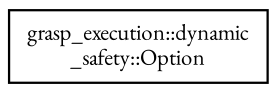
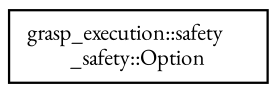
(138, 46) -> (138, 46)
